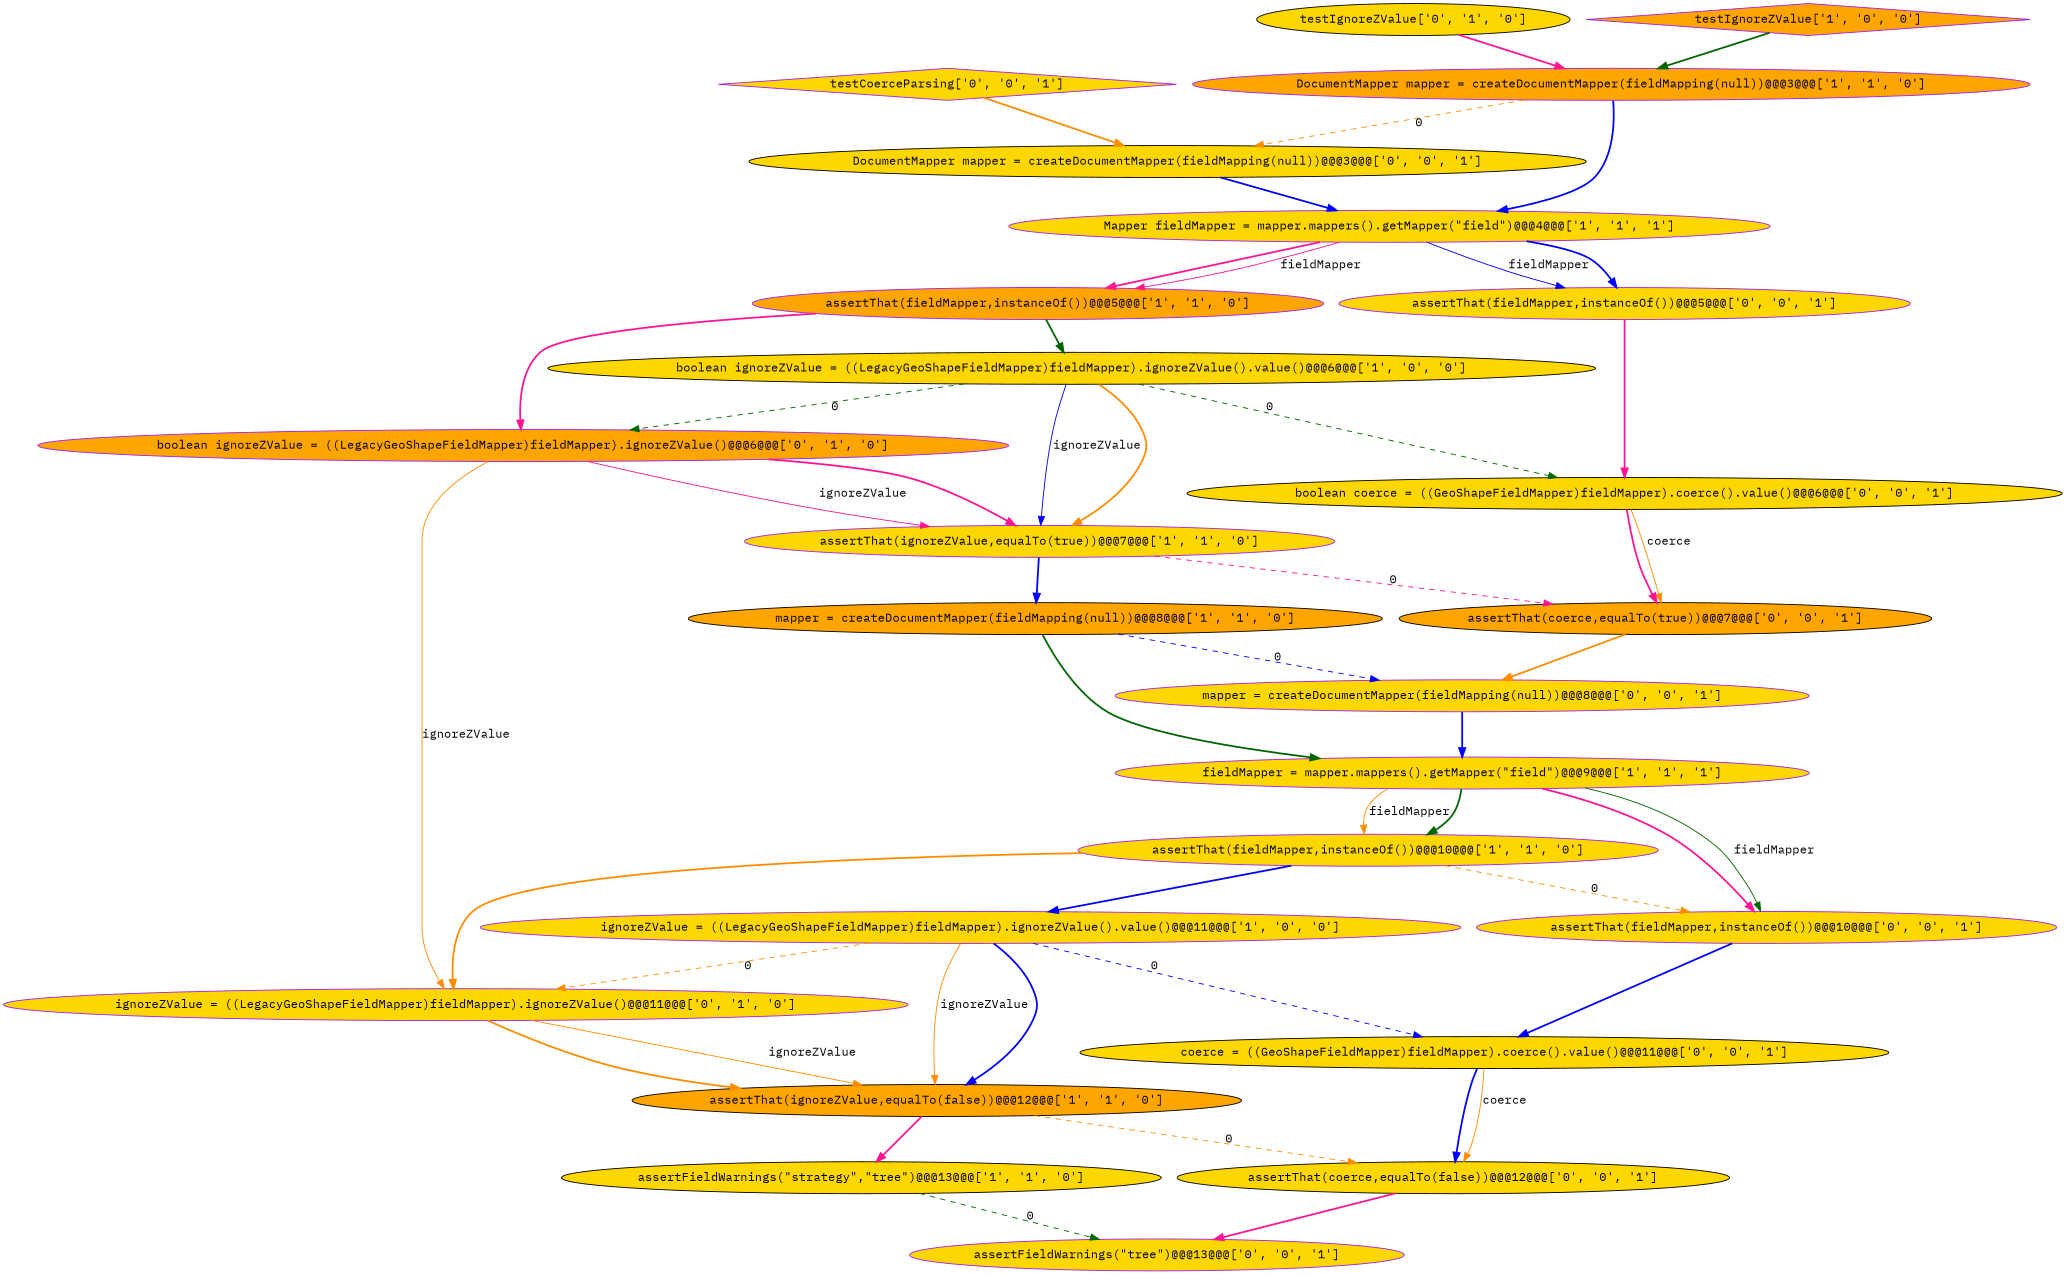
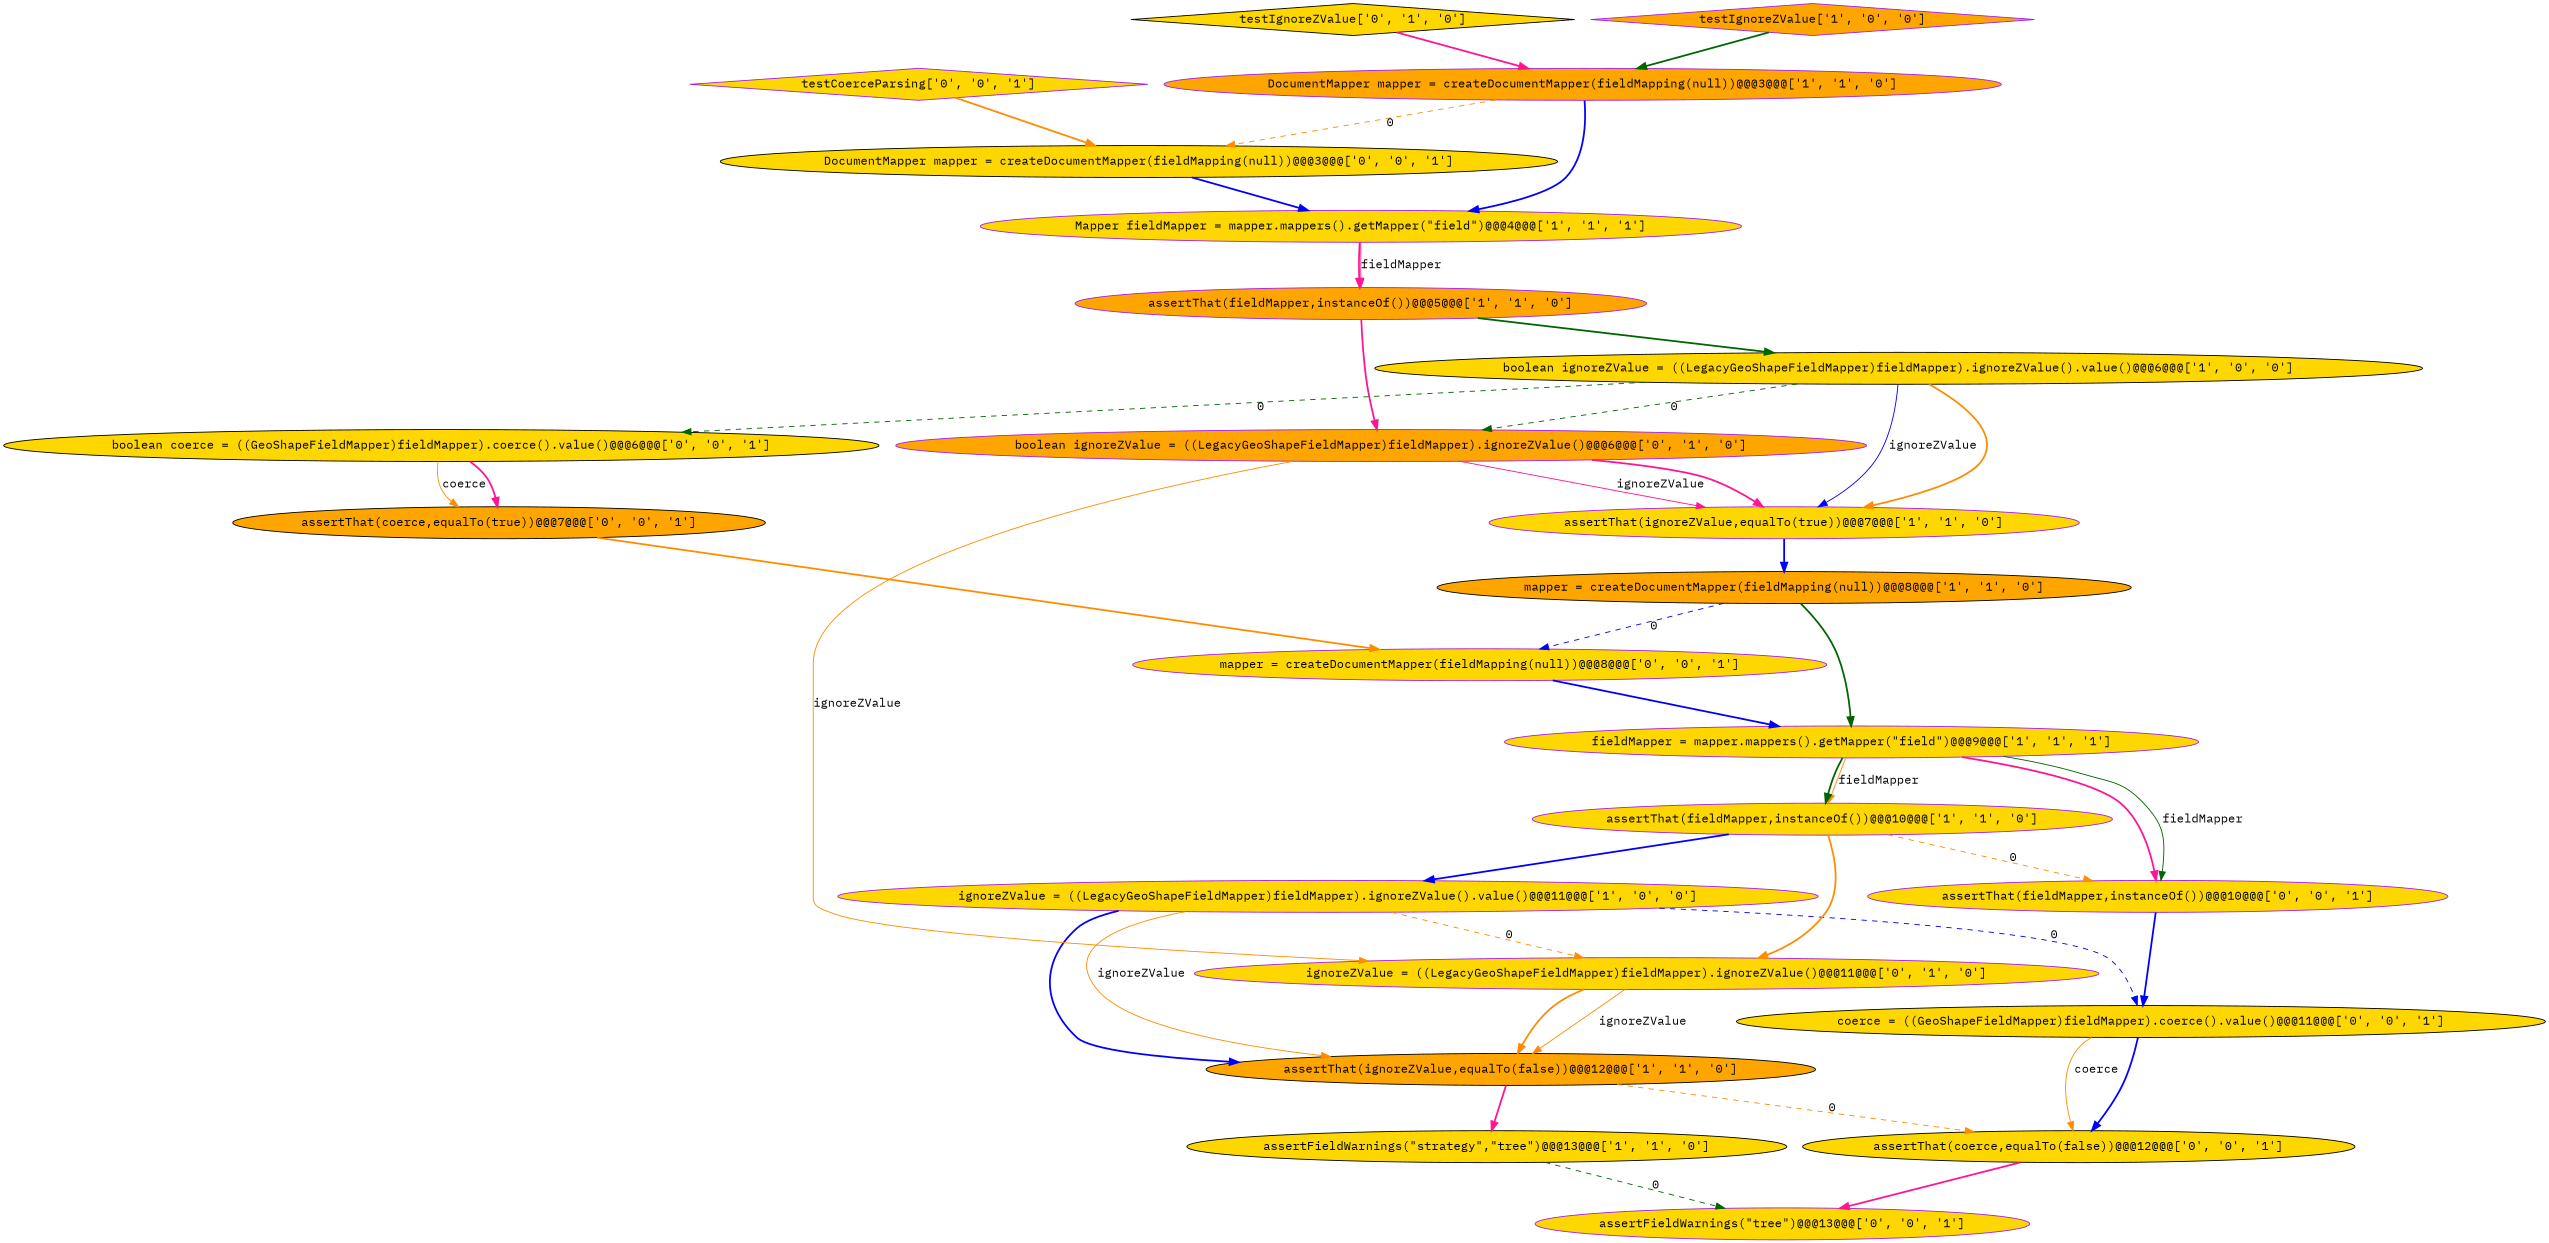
(1413, 20) -> (1353, 20)
(1625, 304) -> none
(1349, 580) -> none
